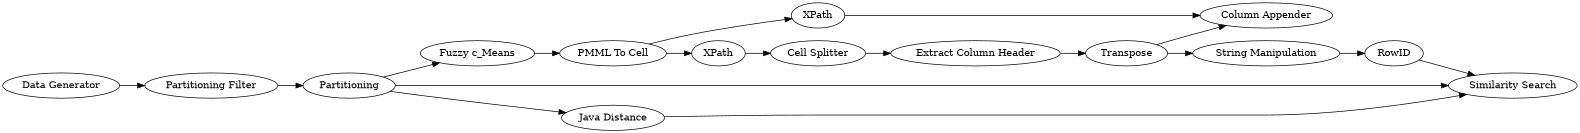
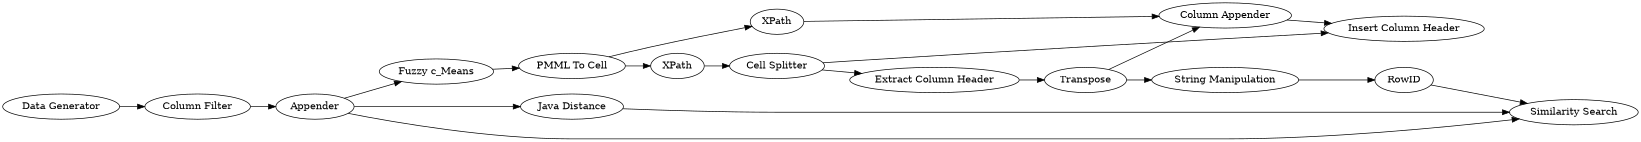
none -> (1404, 29)
(211, 86) -> (198, 107)
(349, 86) -> (315, 107)
